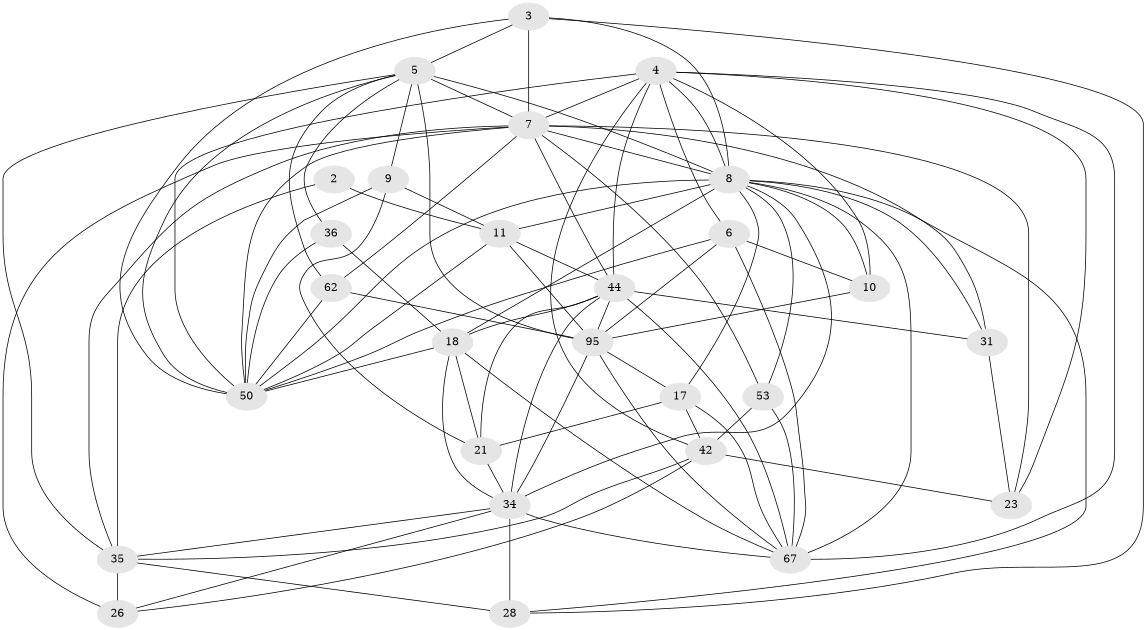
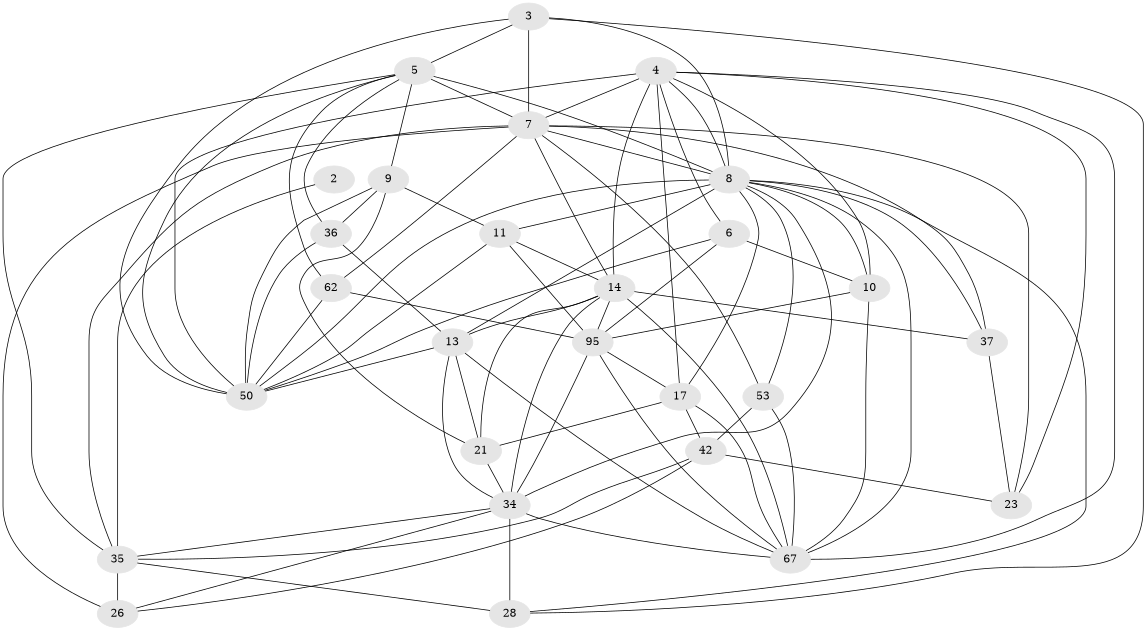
(294, 176) -> none
none -> (360, 207)
(415, 211) -> none
(433, 254) -> none
(552, 274) -> (668, 234)
(615, 288) -> (615, 288)
(452, 342) -> (452, 342)
(987, 342) -> (987, 342)
(793, 392) -> (866, 438)
